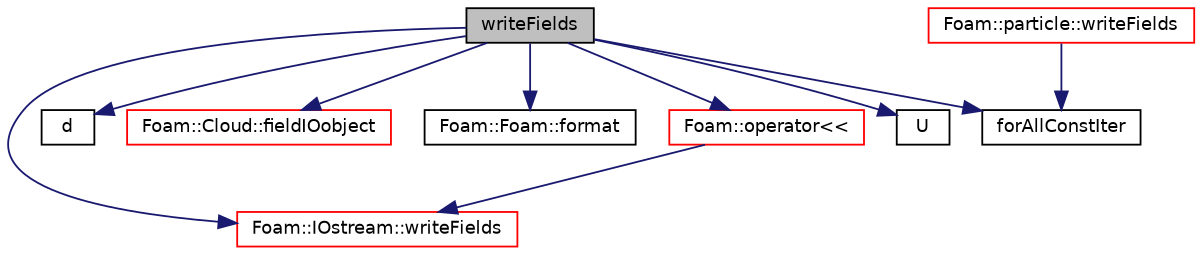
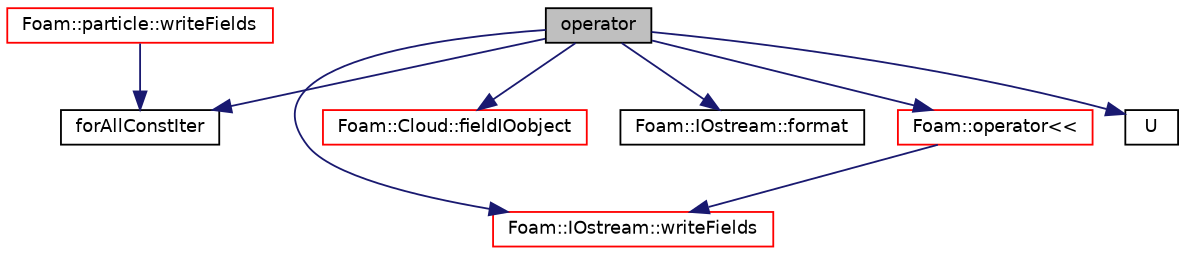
(530, 25) -> (599, 25)
(68, 127) -> none
(530, 127) -> (742, 127)
